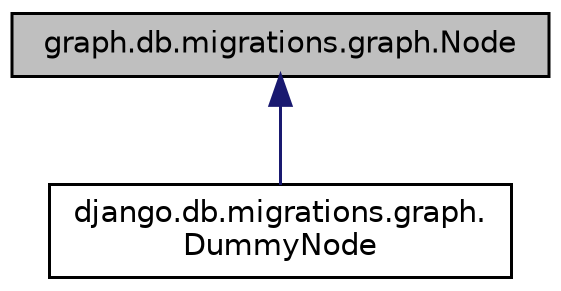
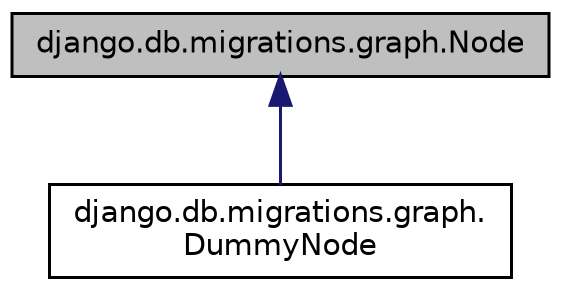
(280, 45) -> (280, 45)
